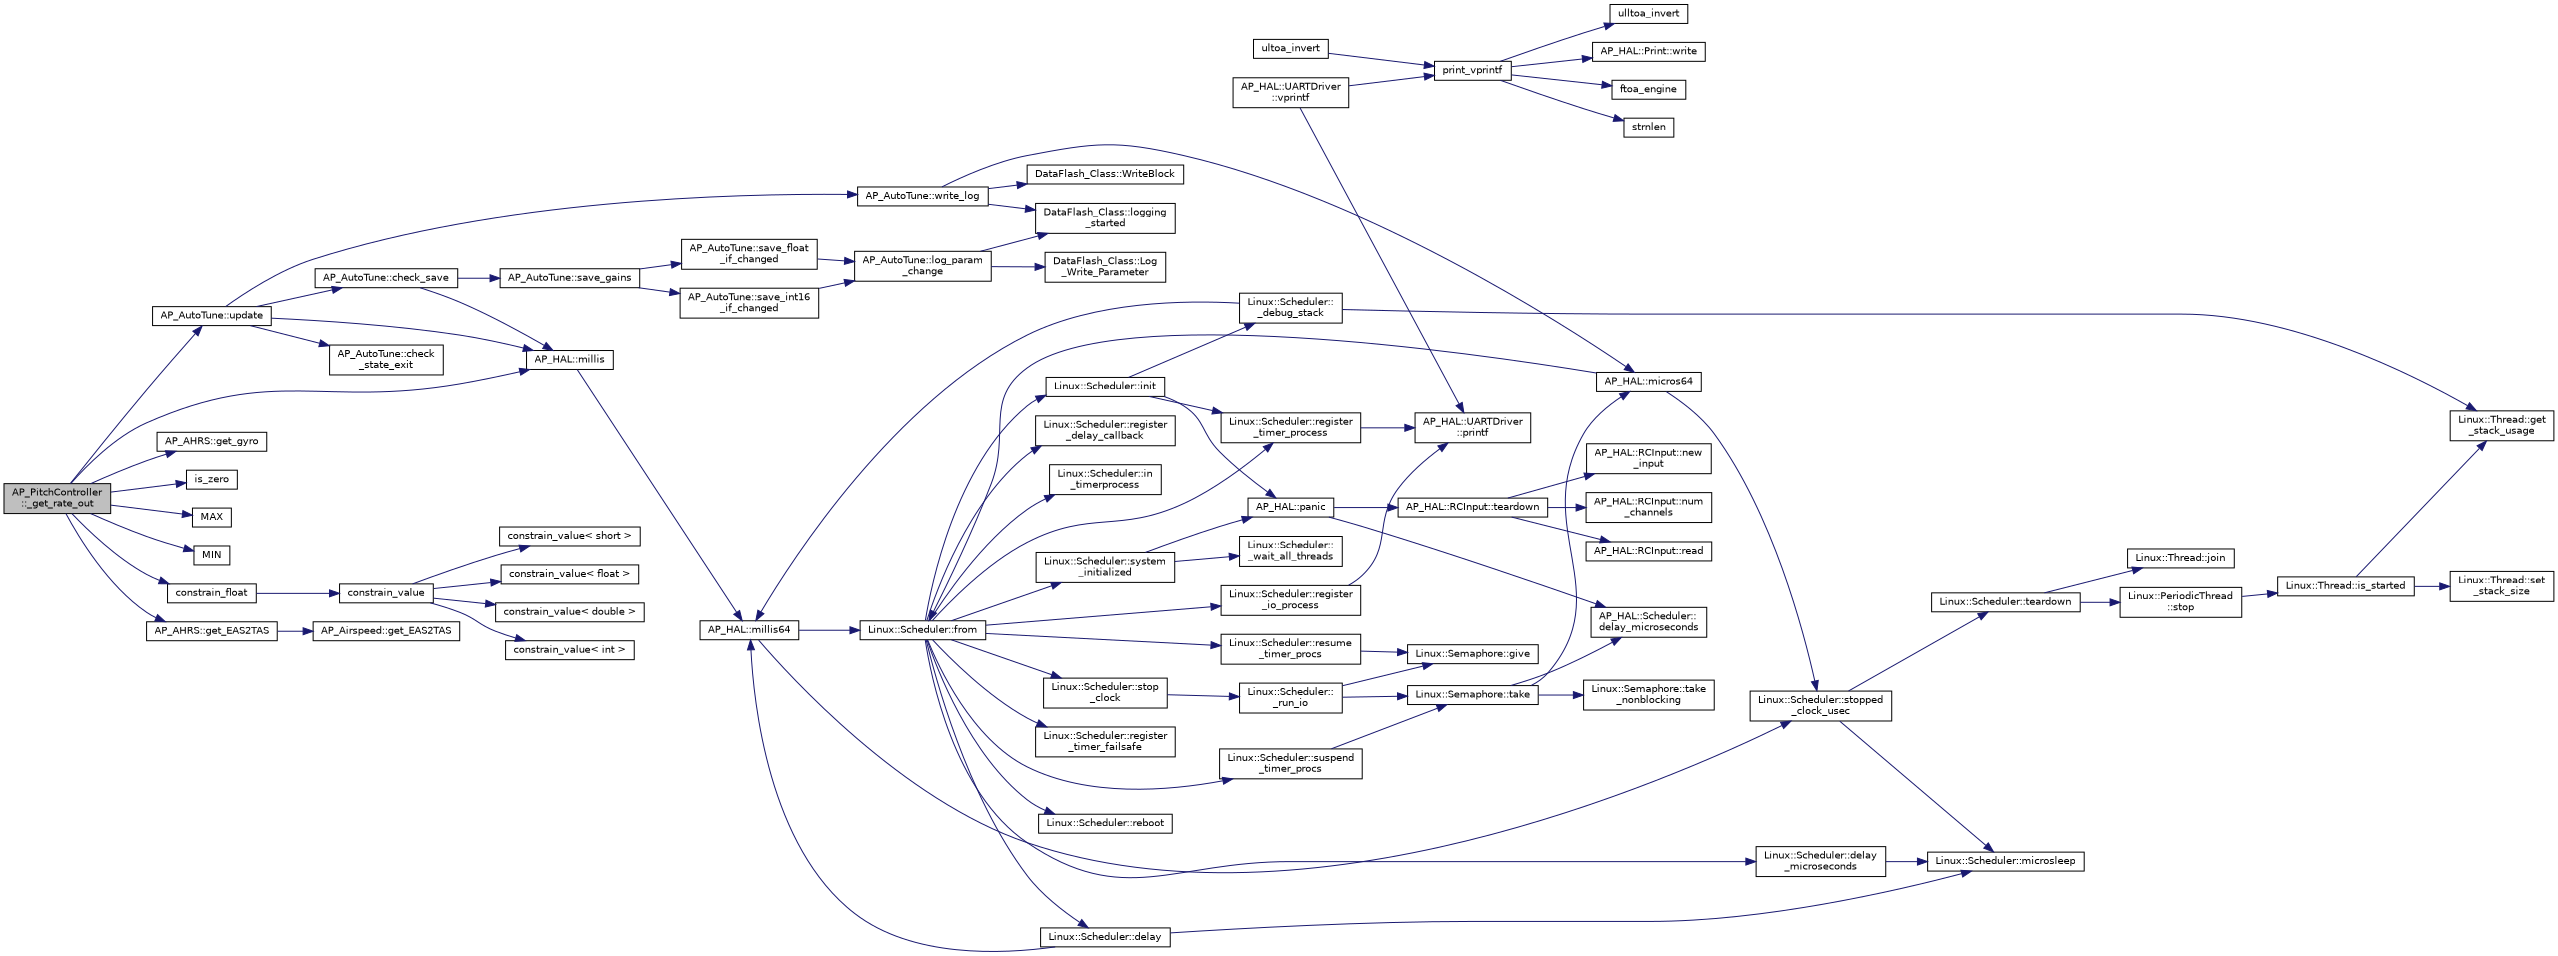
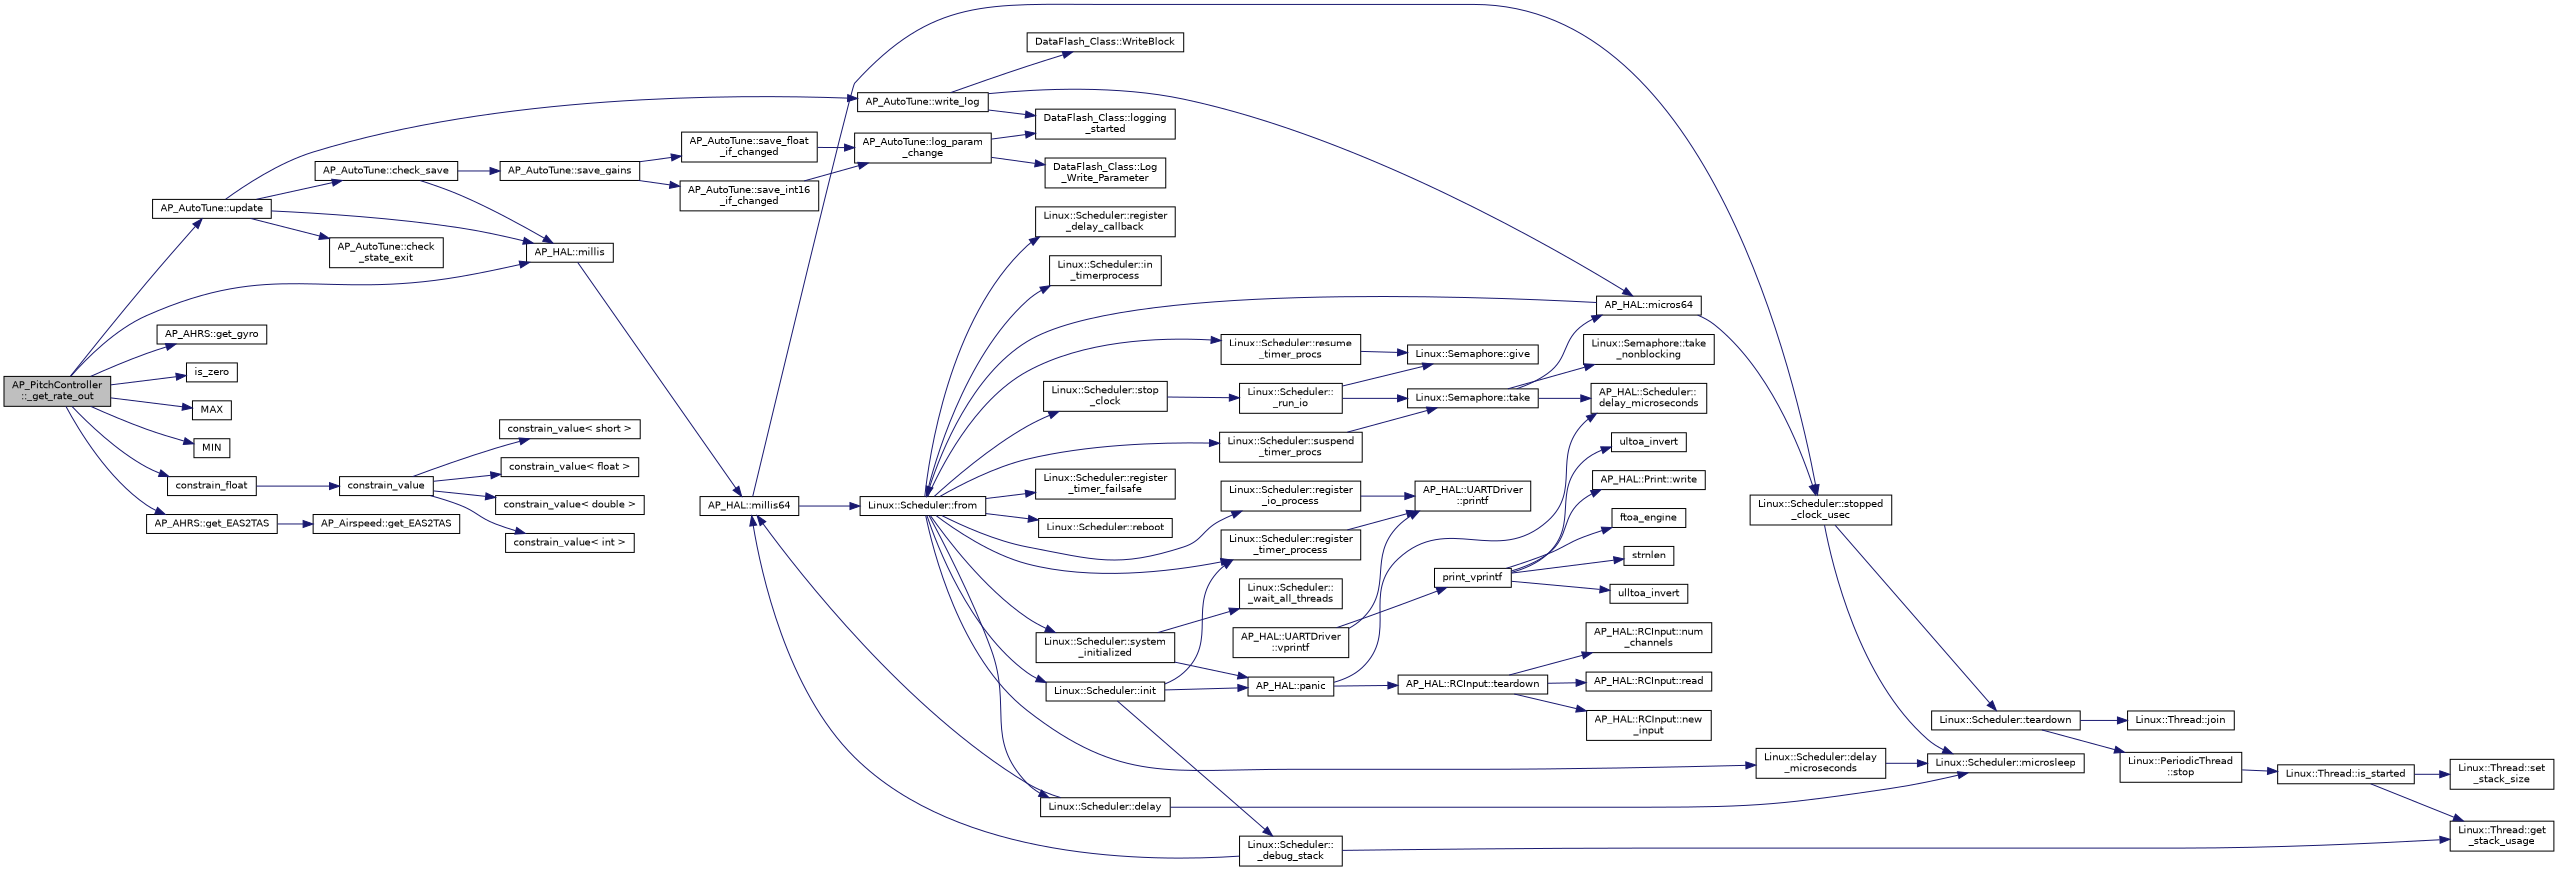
(1376, 59) -> (1565, 509)
